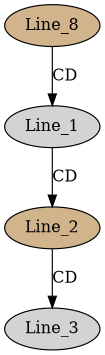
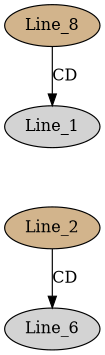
(52, 171) -> none
(52, 329) -> (52, 329)
